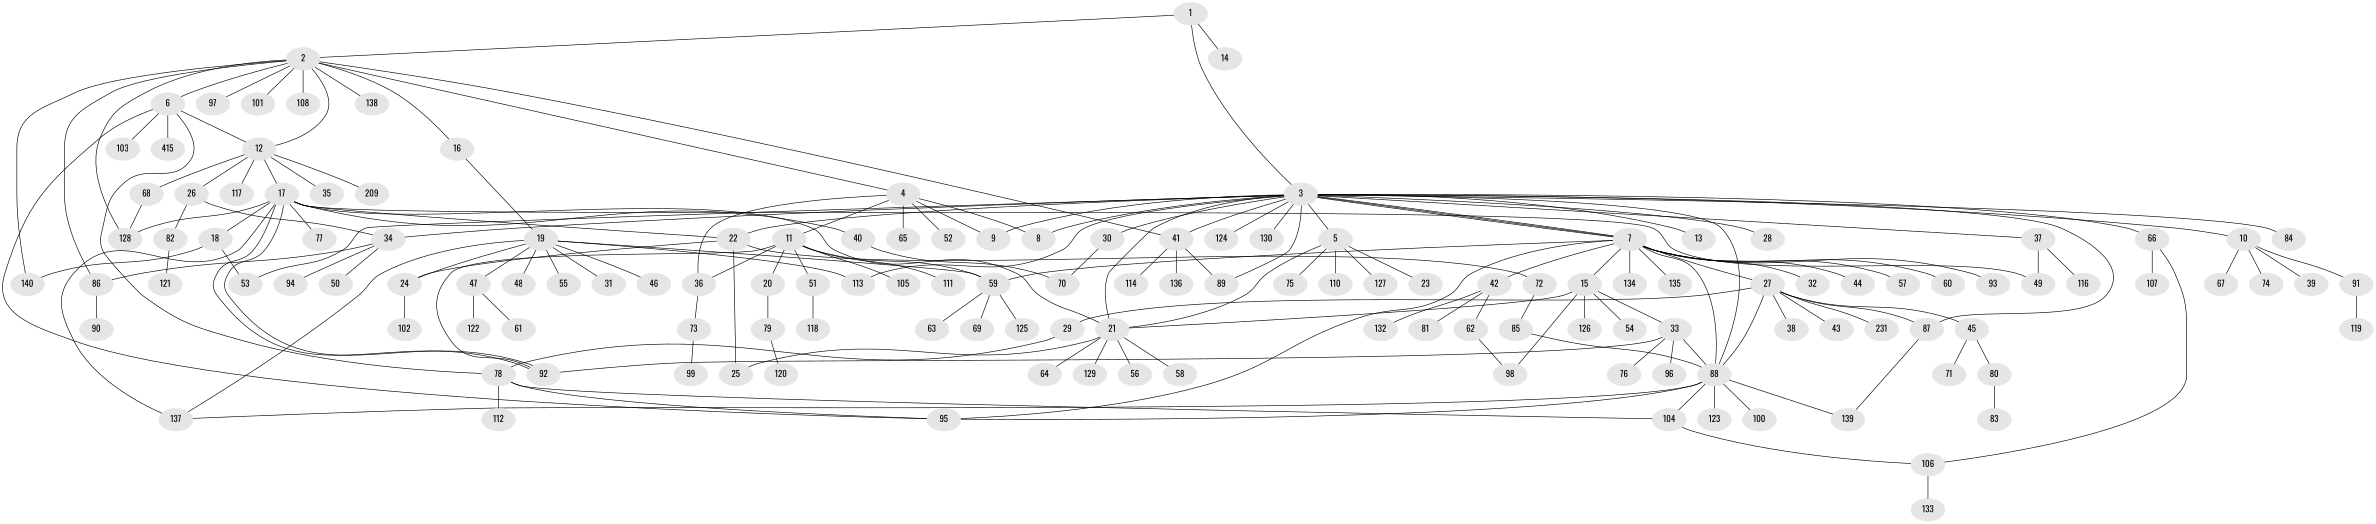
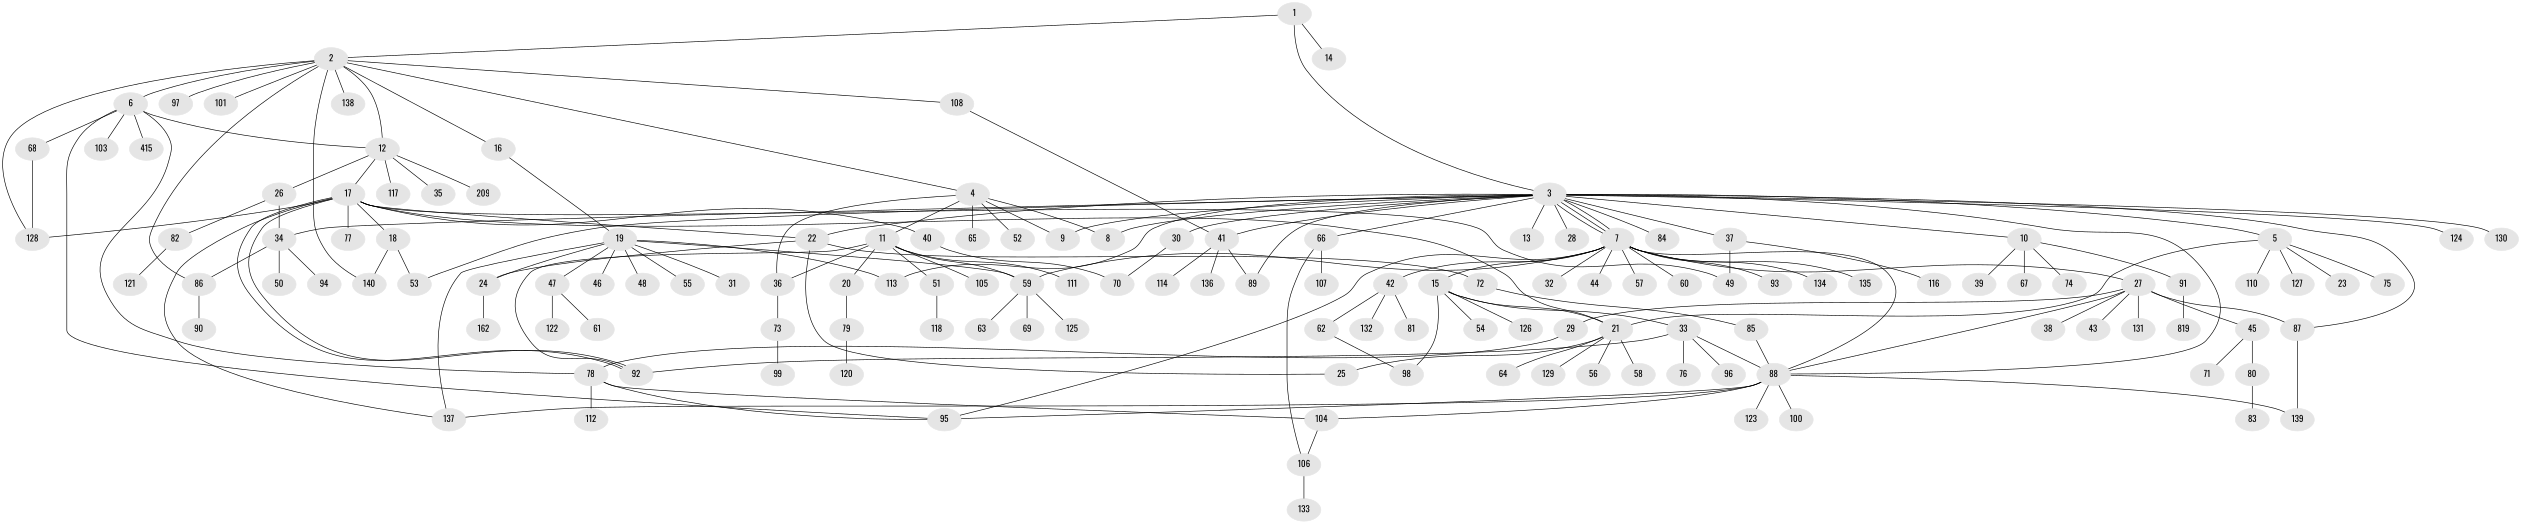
(742, 139) -> (1089, 172)
(202, 170) -> (82, 127)
(1160, 225) -> none
(405, 329) -> (483, 329)
(1882, 329) -> (2138, 329)
(2356, 329) -> (2183, 329)
